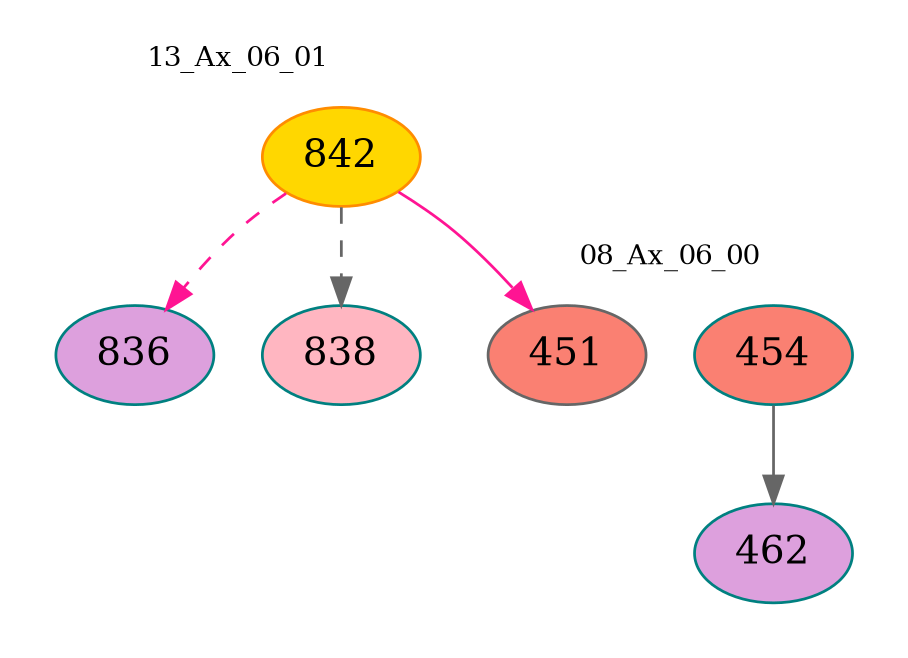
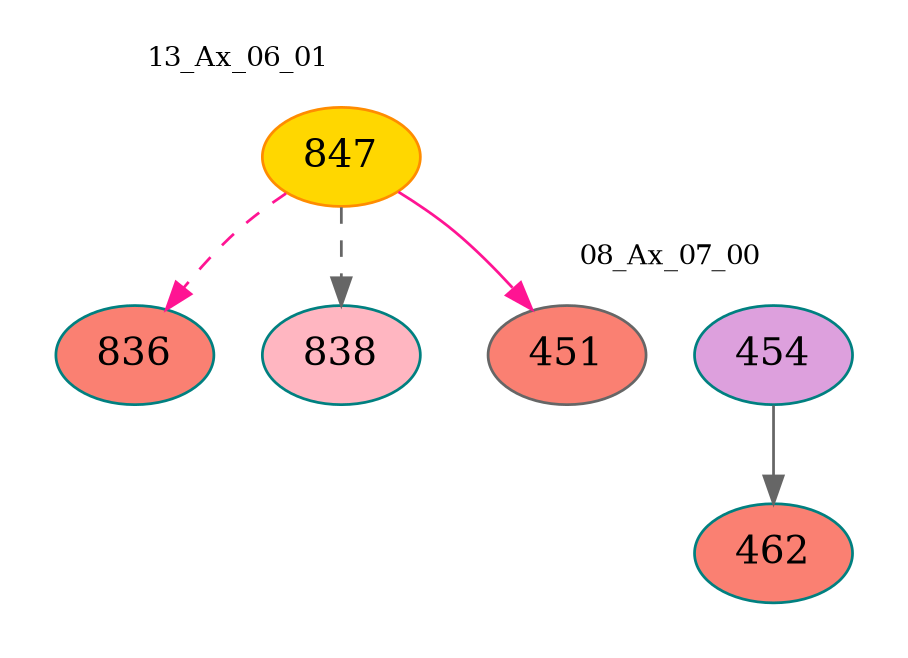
(341, 157) -> (341, 157)
(670, 257) -> (670, 257)
(135, 355) -> (135, 355)
(774, 355) -> (774, 355)
(774, 553) -> (774, 553)
